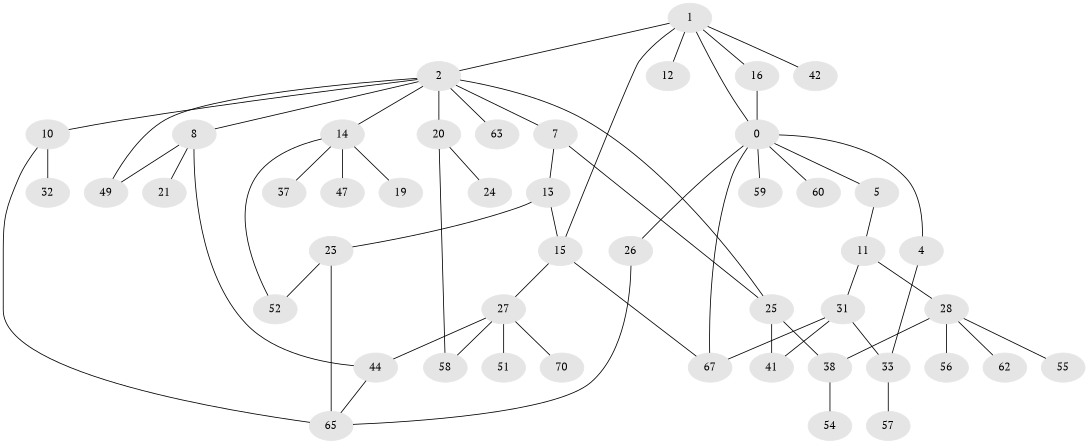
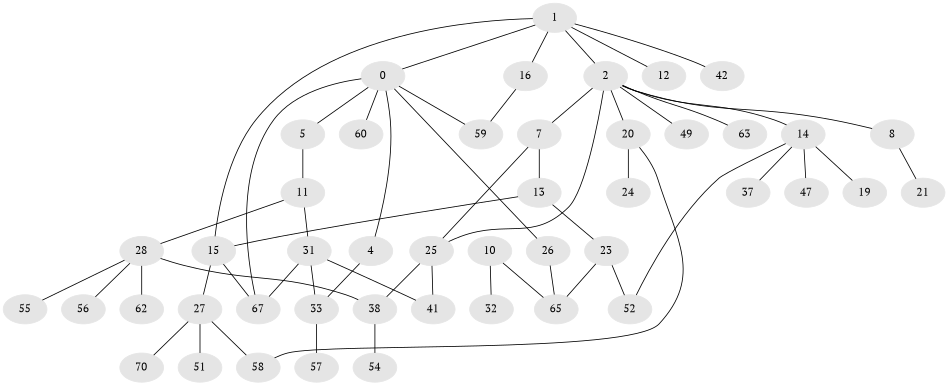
(278, 98) -> none
(757, 105) -> (503, 105)
(150, 164) -> none
(376, 368) -> none
